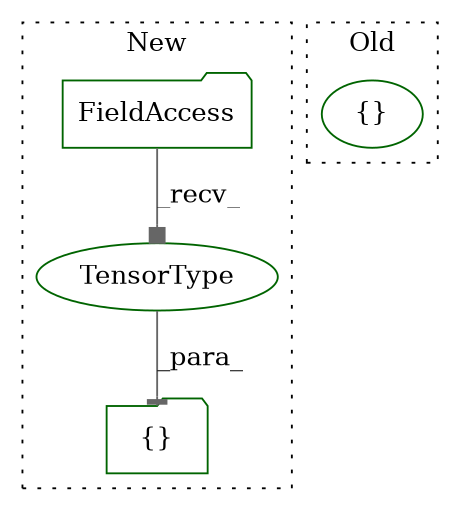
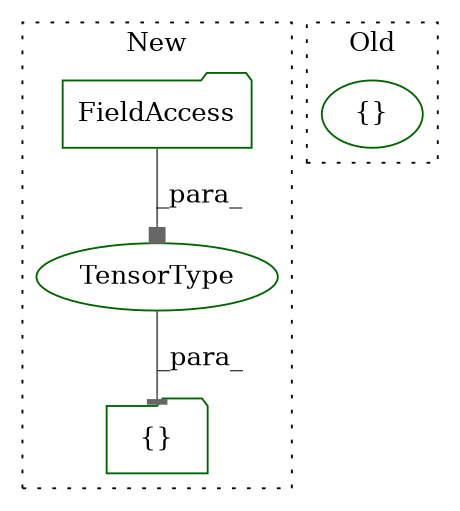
(199, 196) -> (199, 196)
